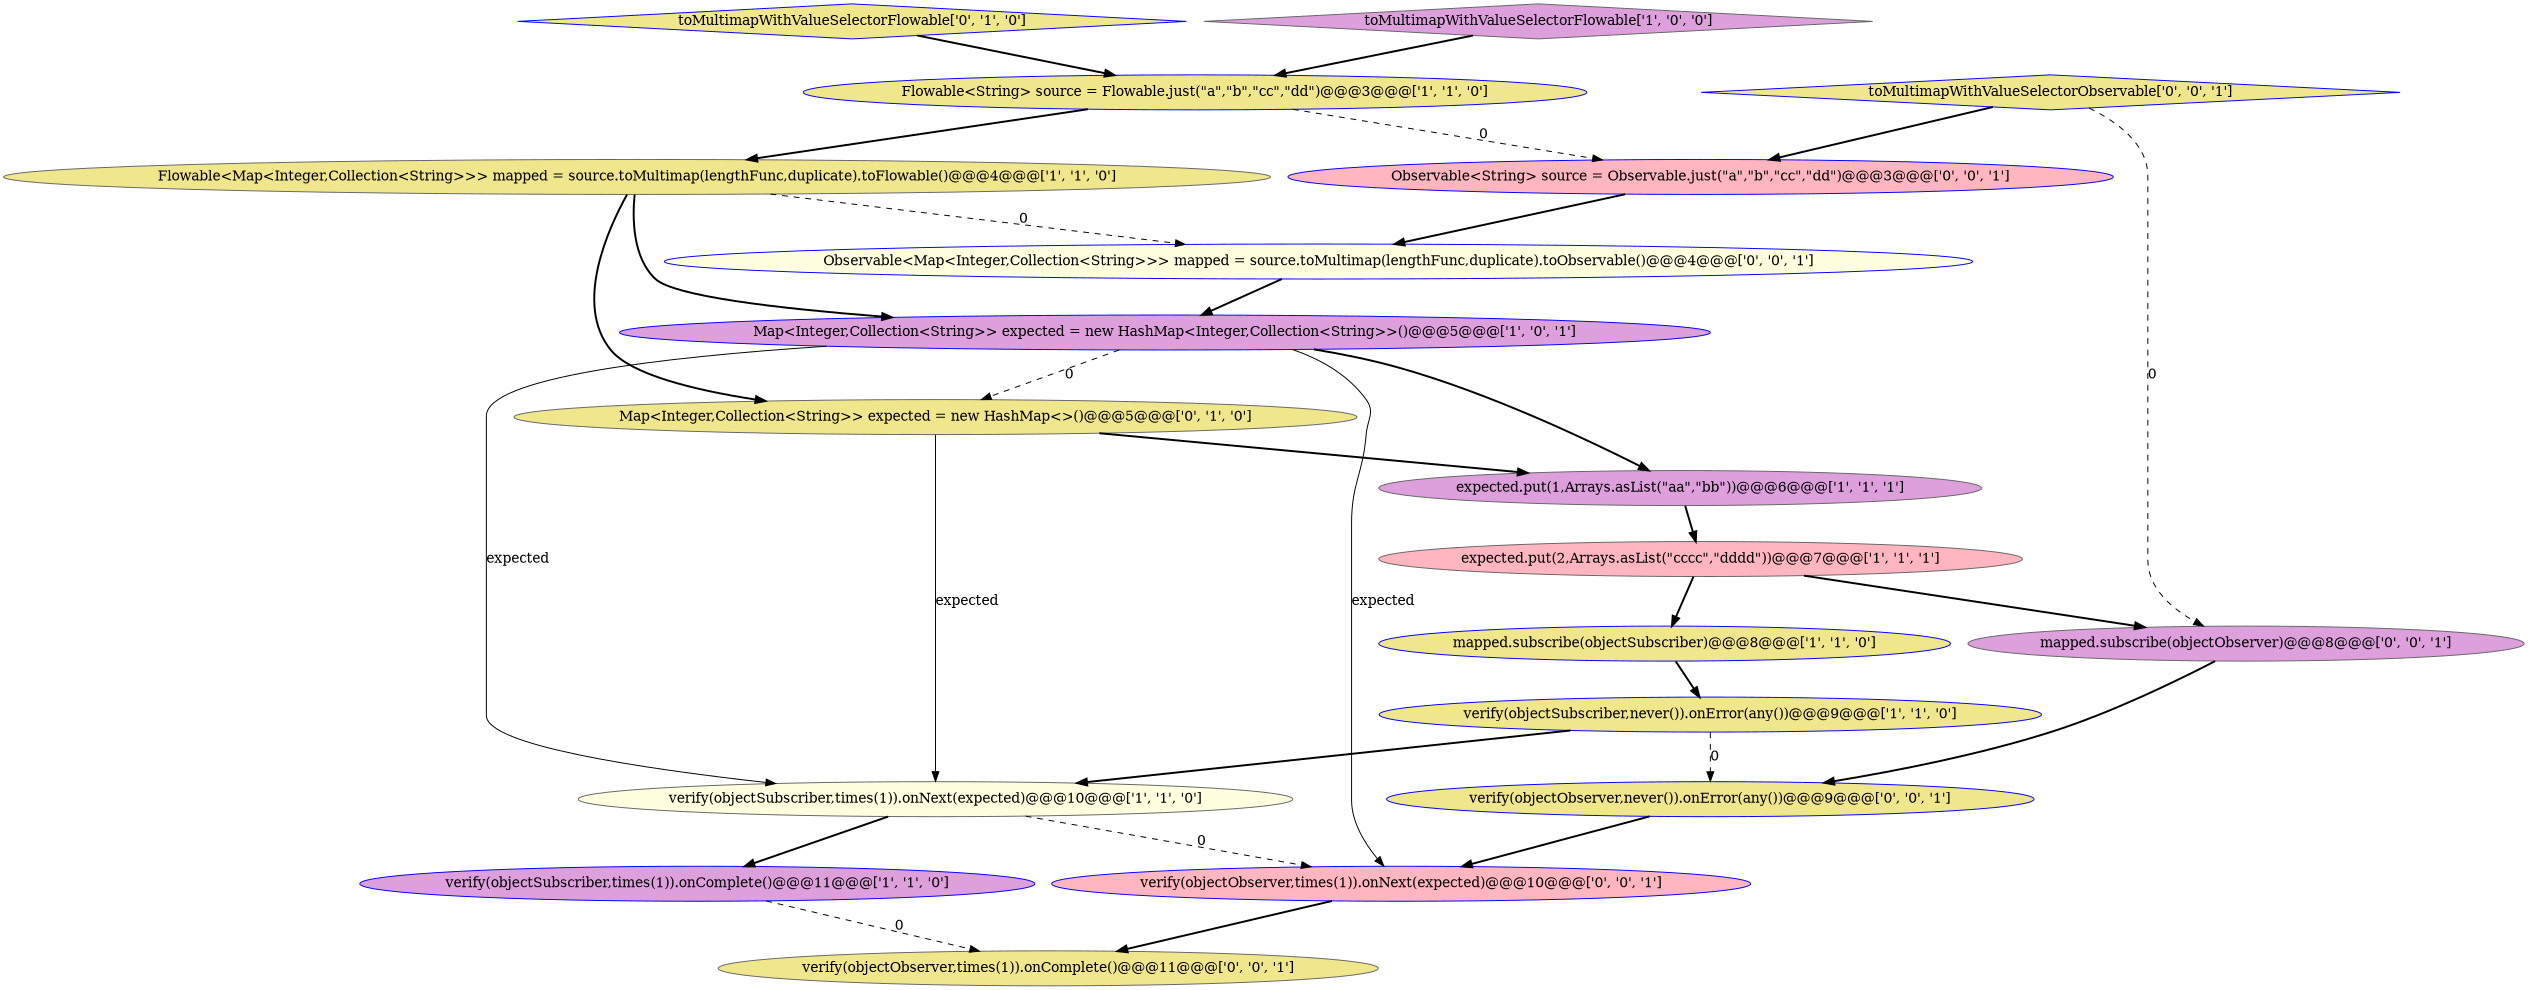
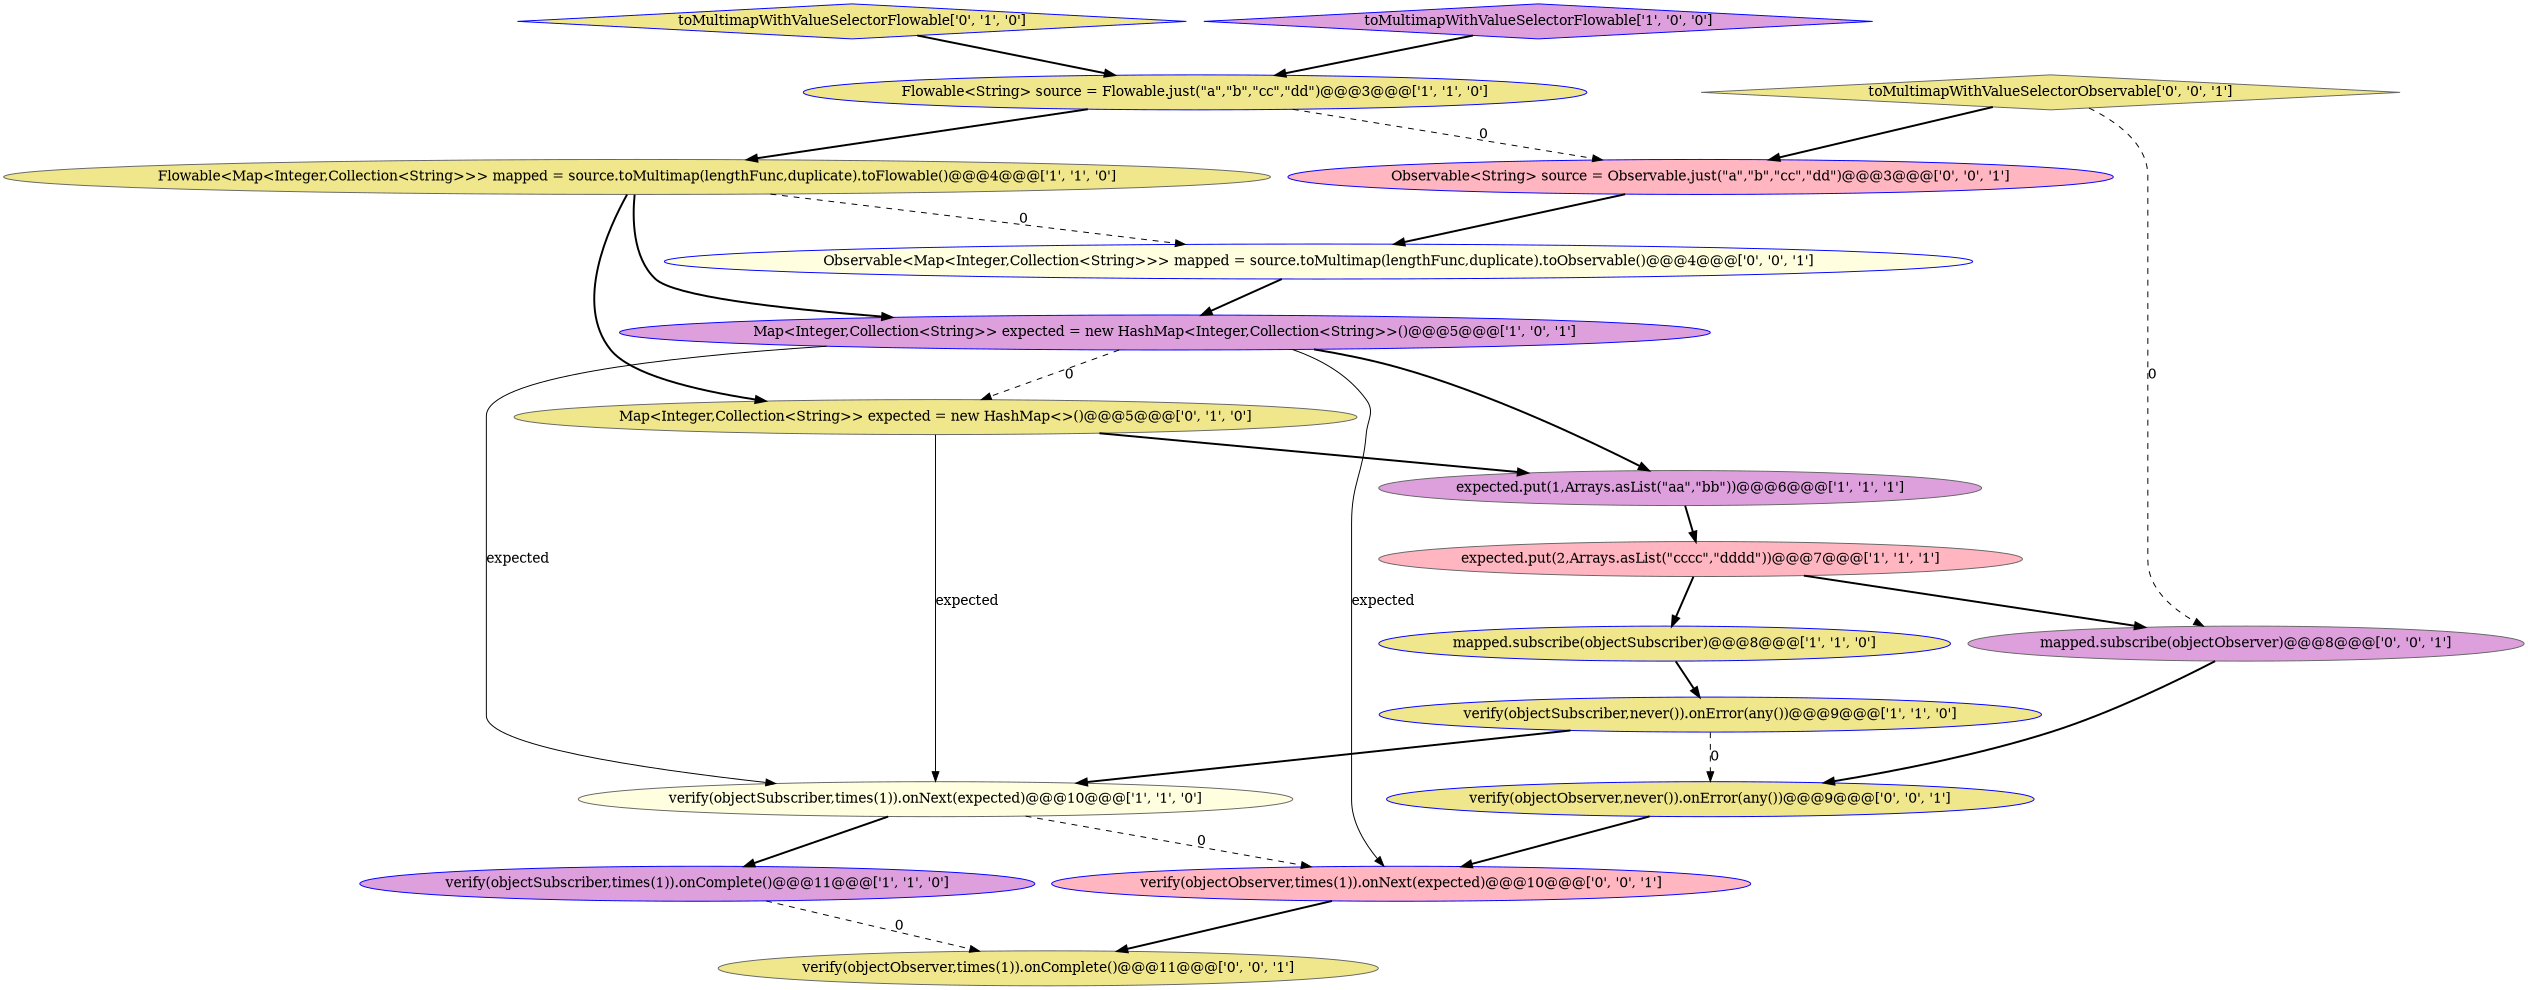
(1538, 21) -> (1538, 21)
(2051, 92) -> (2051, 92)
